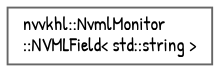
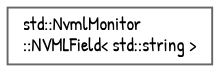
(110, 36) -> (110, 36)
